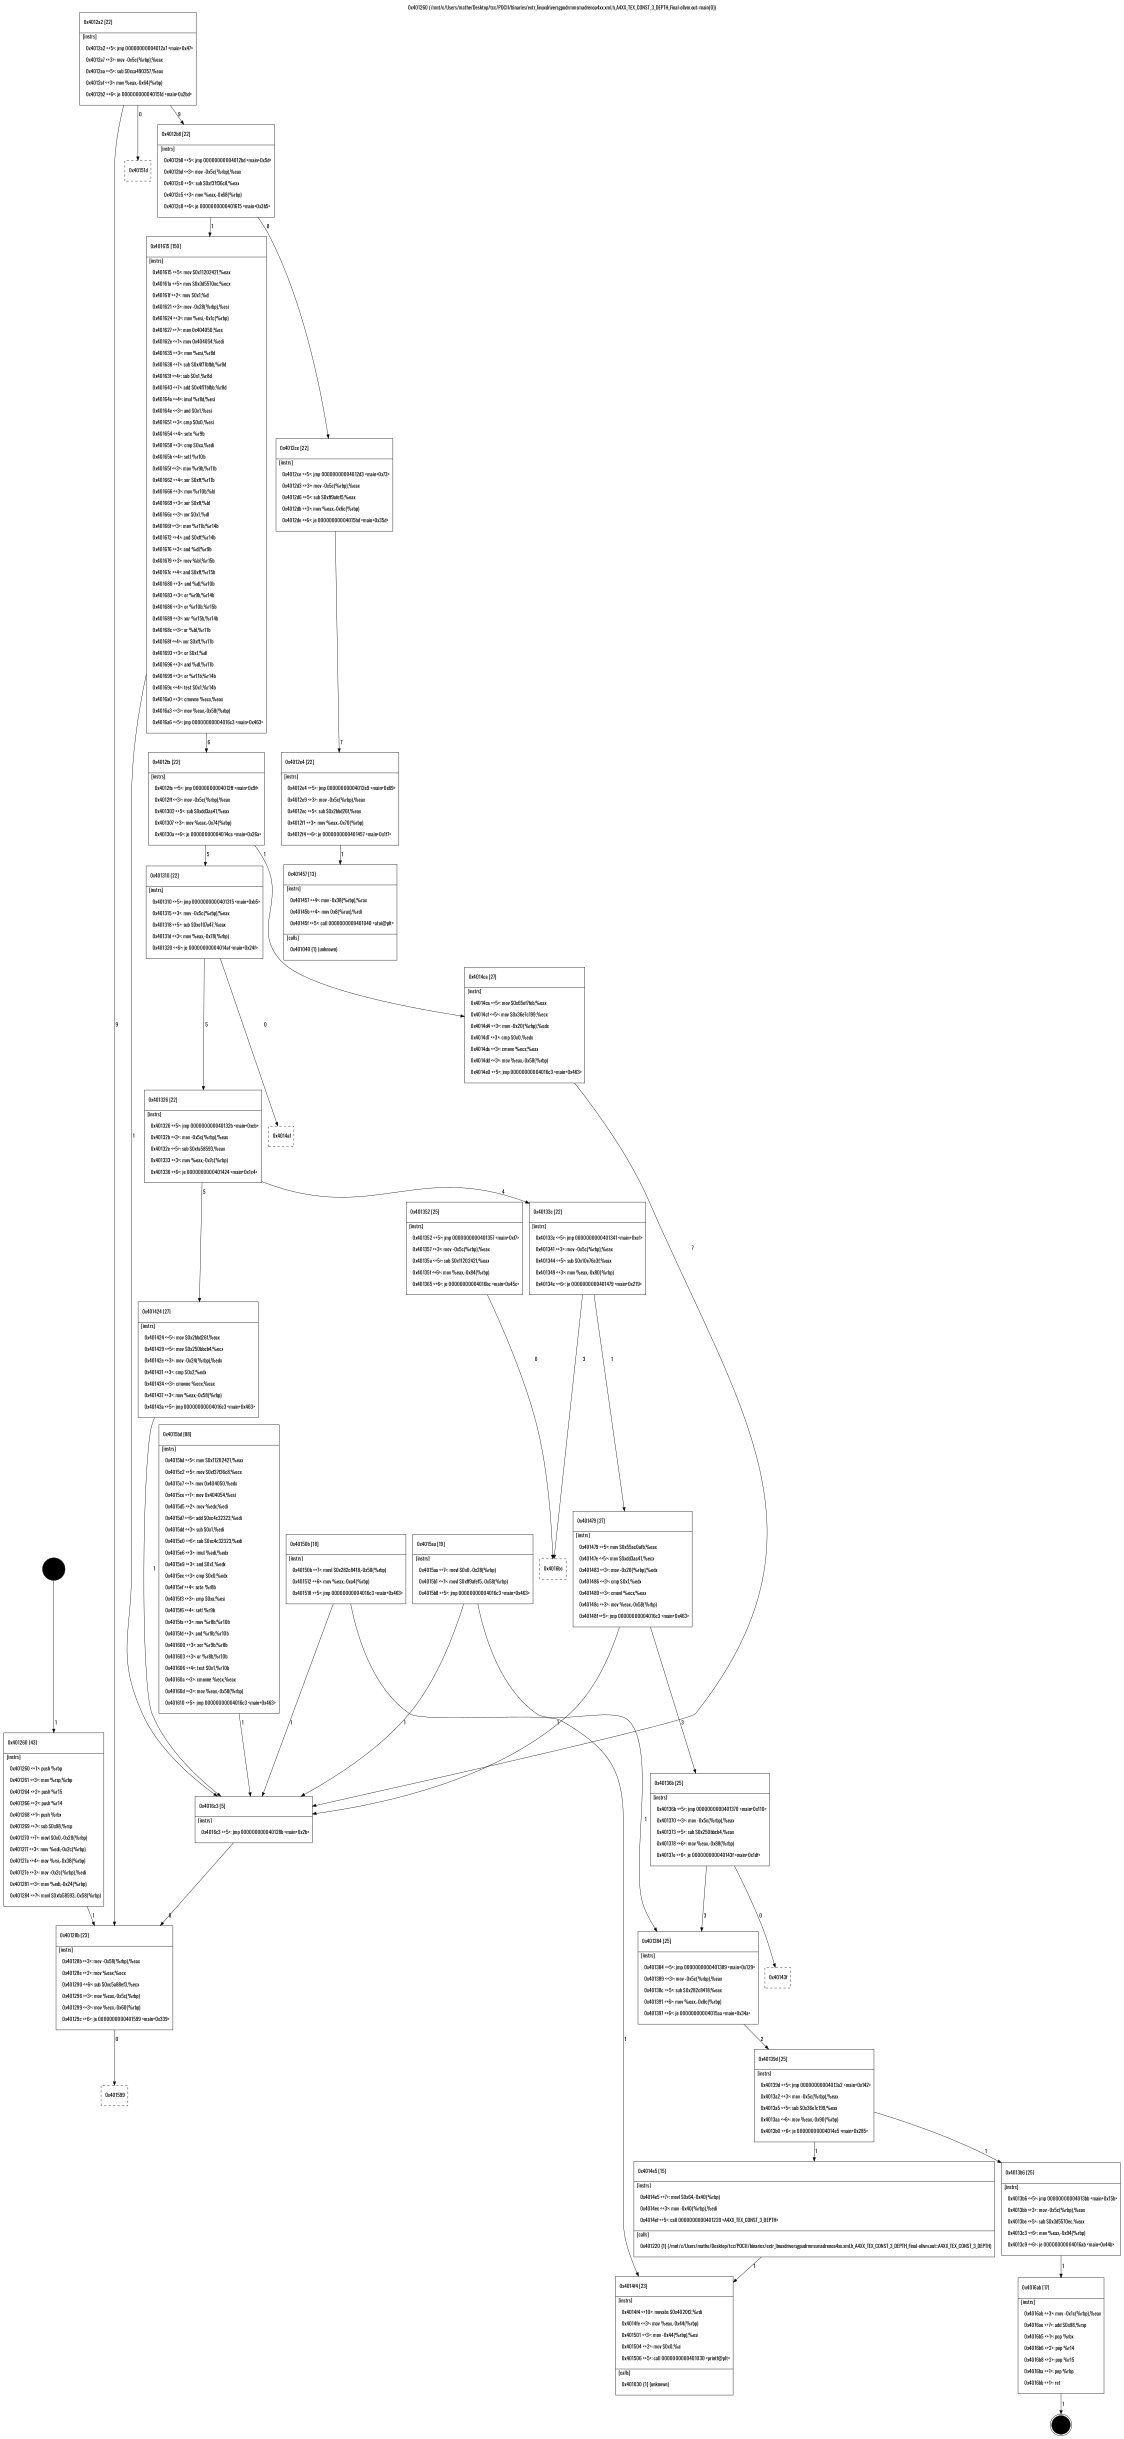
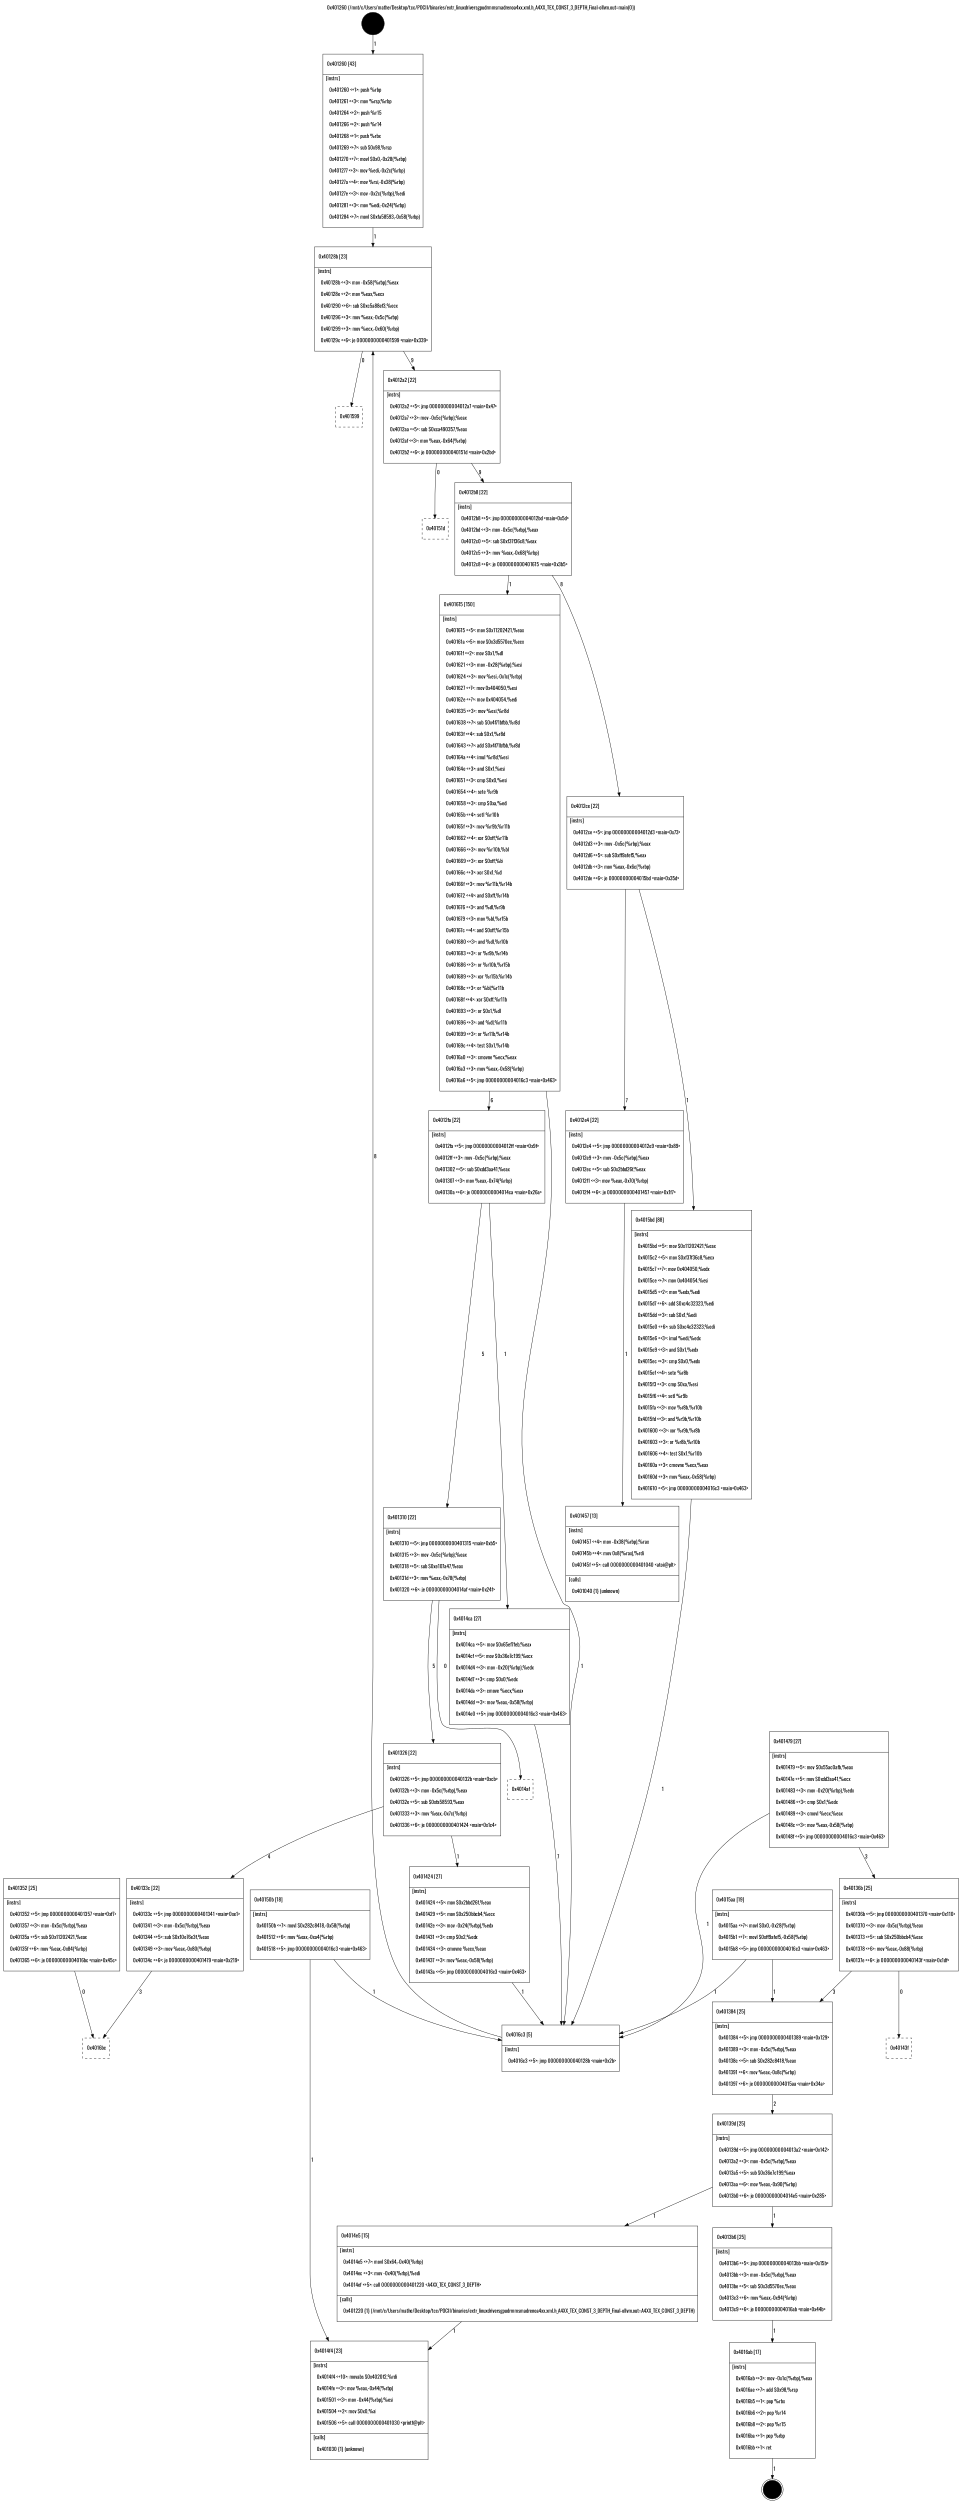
(114, 1013) -> (408, 359)
none -> (677, 1046)
(204, 1192) -> (458, 1857)
(609, 1401) -> none
